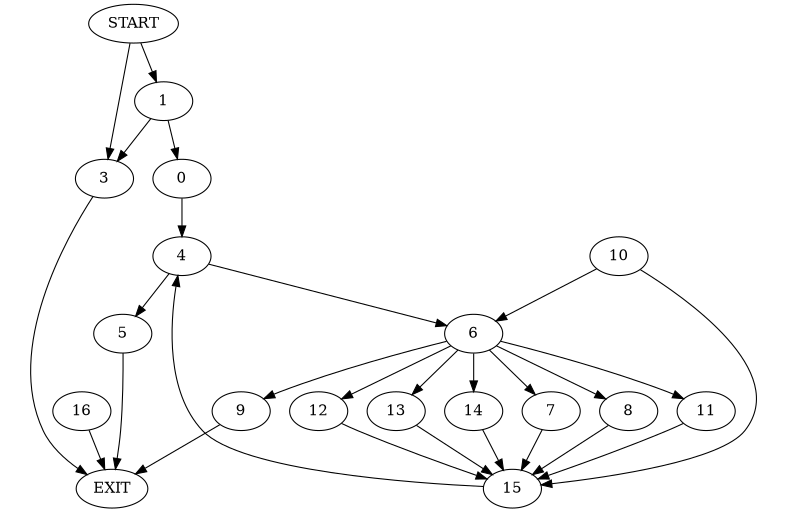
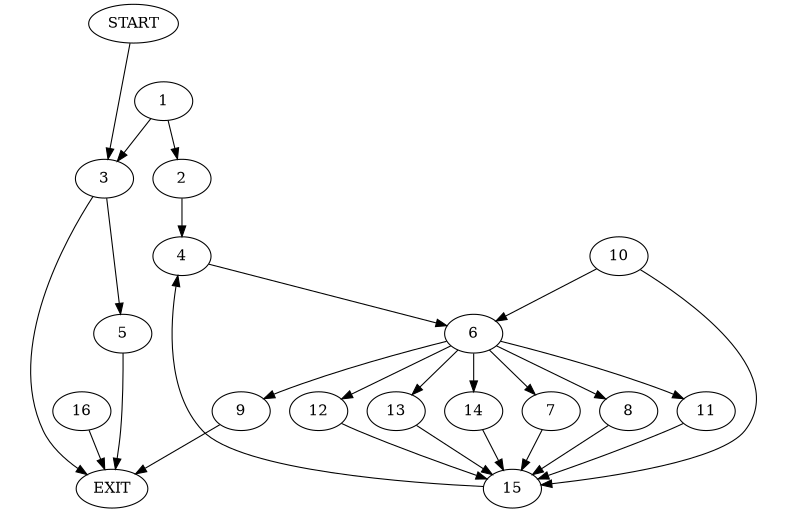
(147, 58) -> none
(182, 179) -> (182, 179)
(156, 291) -> (113, 251)
